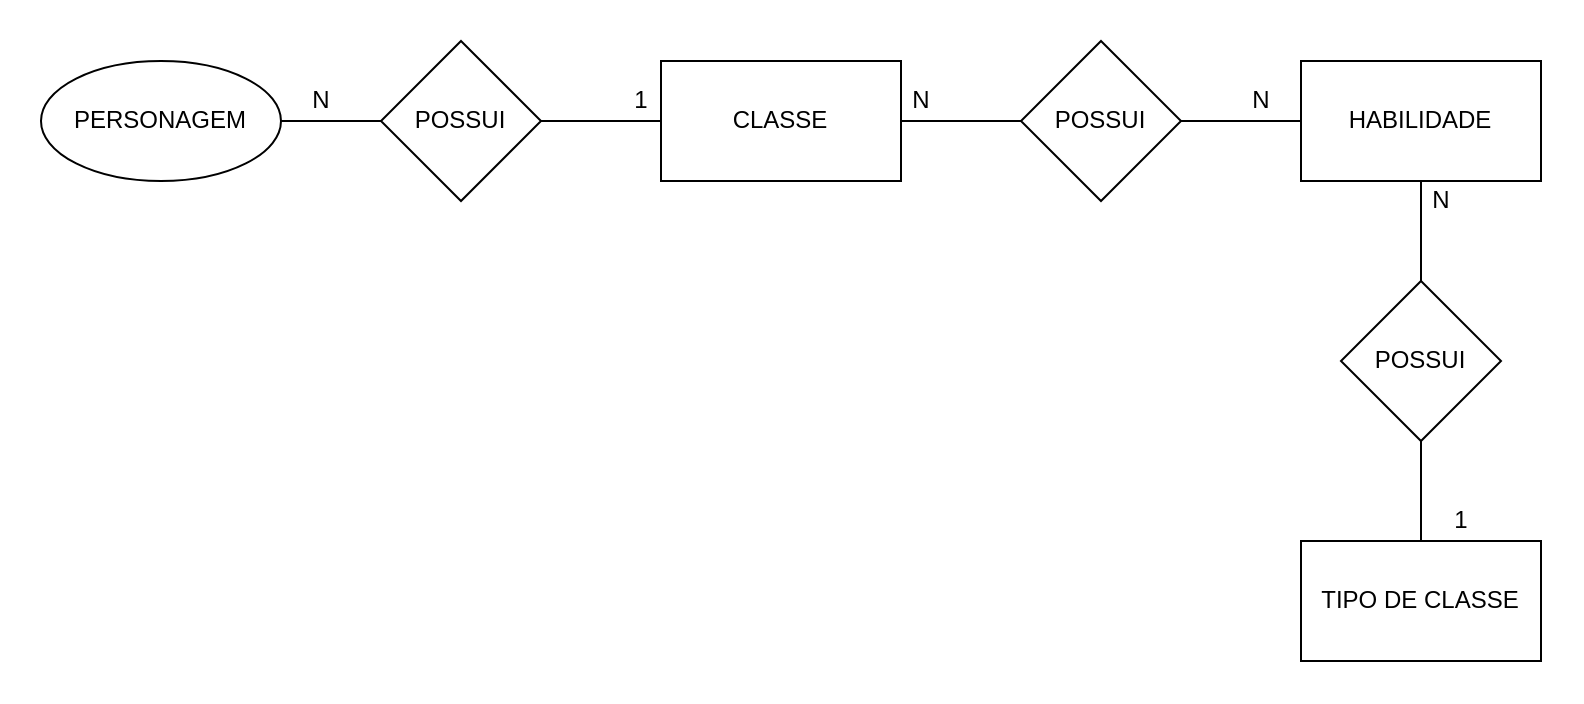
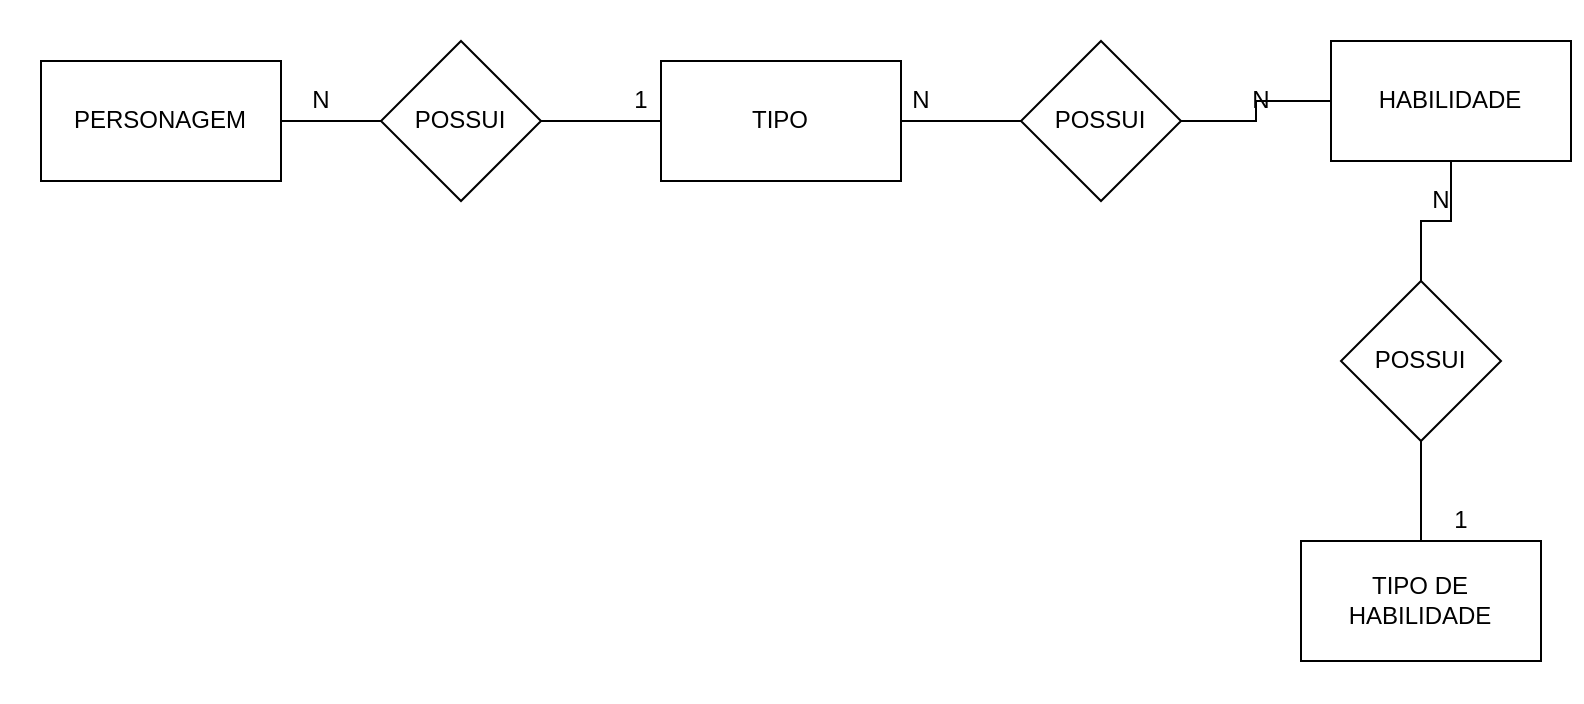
(161, 121) -> (161, 121)
(781, 121) -> (781, 121)
(1421, 121) -> (1451, 101)
(1421, 601) -> (1421, 601)
